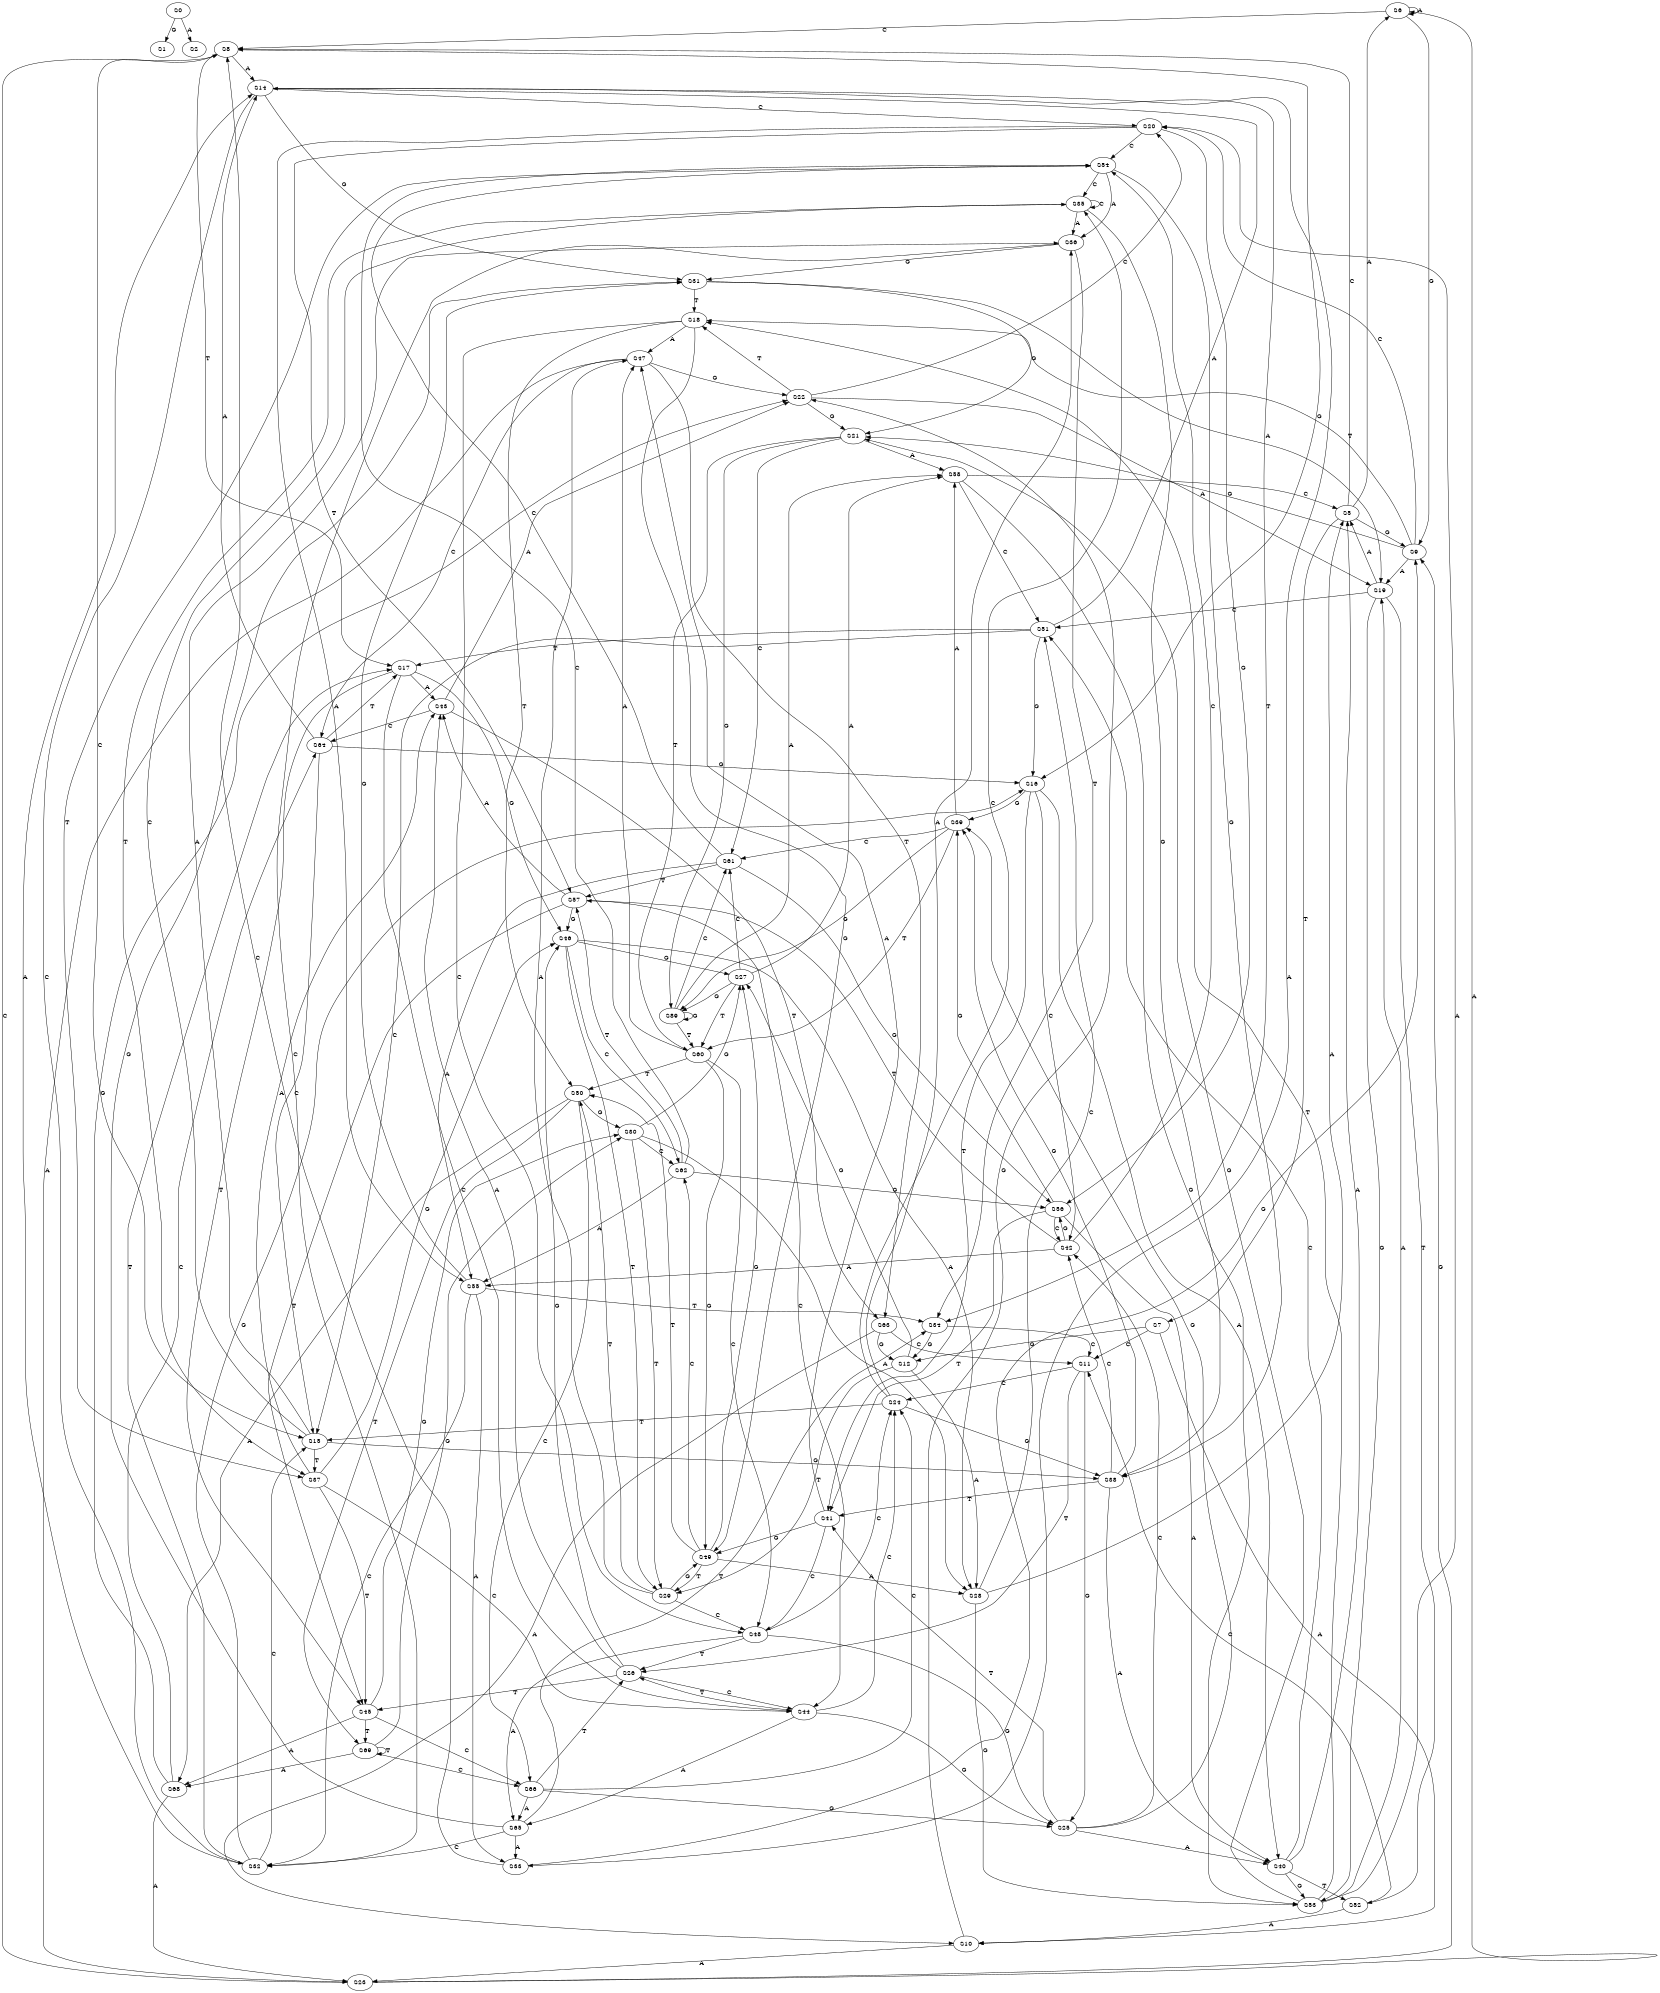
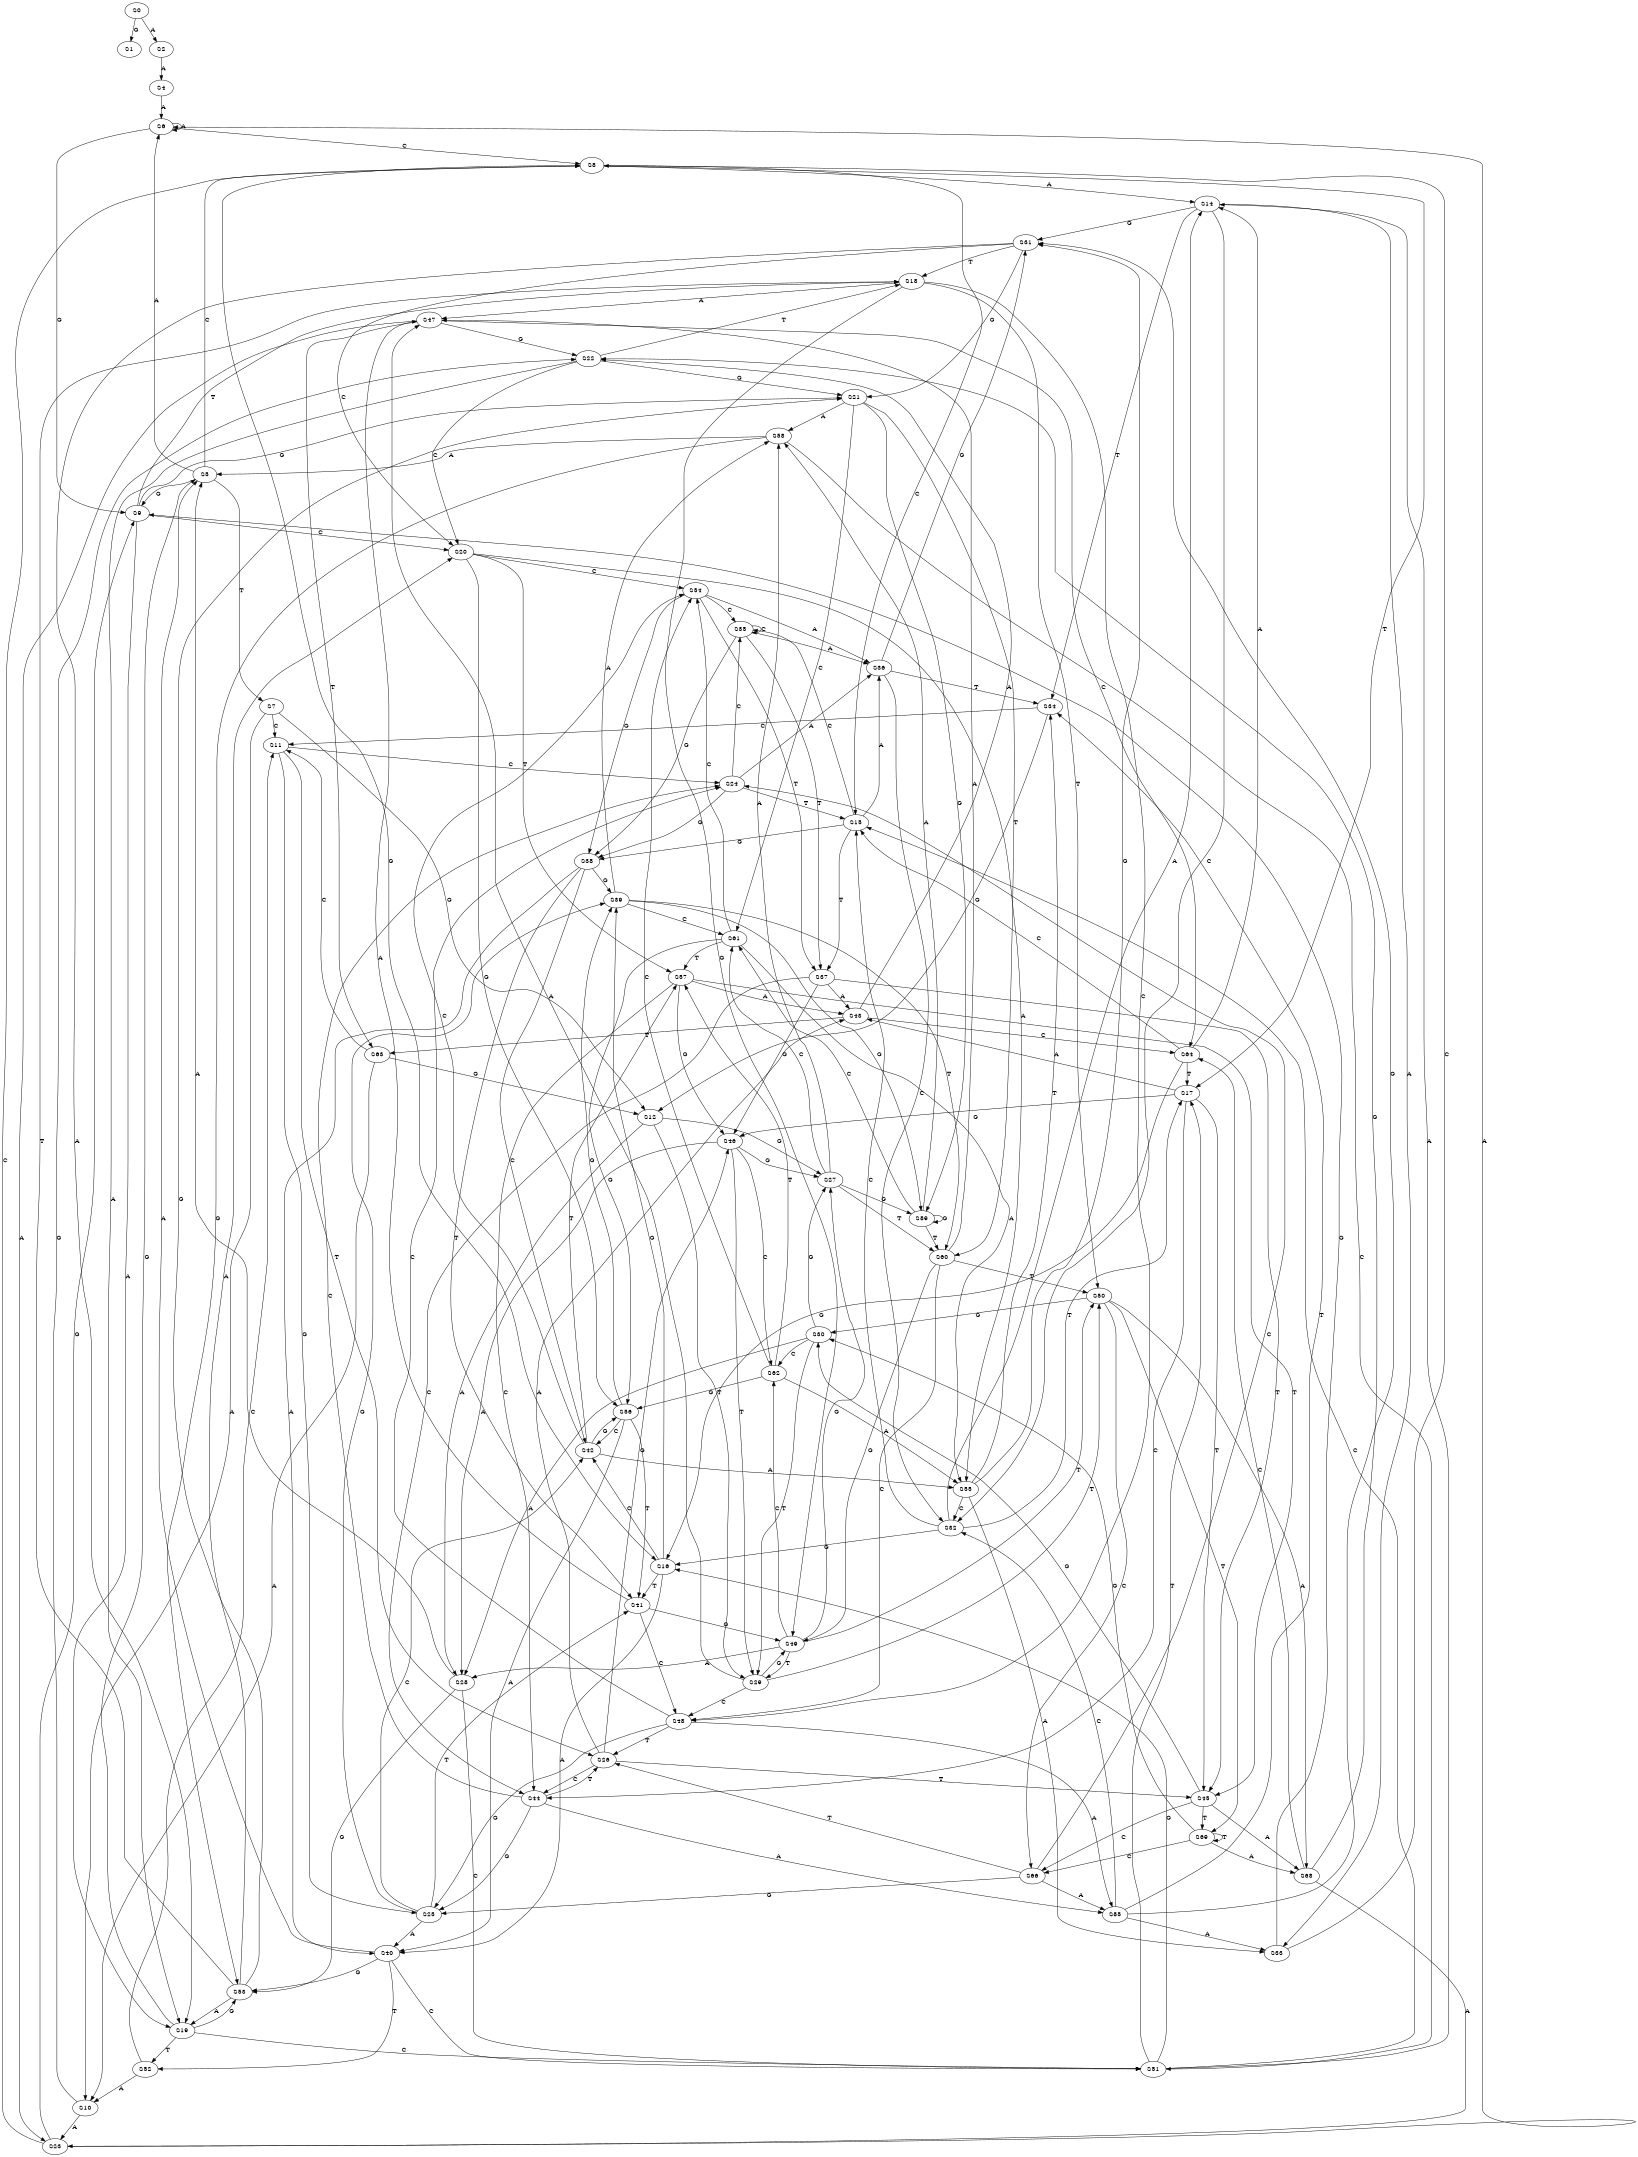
none -> (161, 88)
(703, 107) -> (555, 284)
(1306, 494) -> (451, 455)
(1369, 552) -> (147, 1257)
(516, 1828) -> (1115, 1915)
